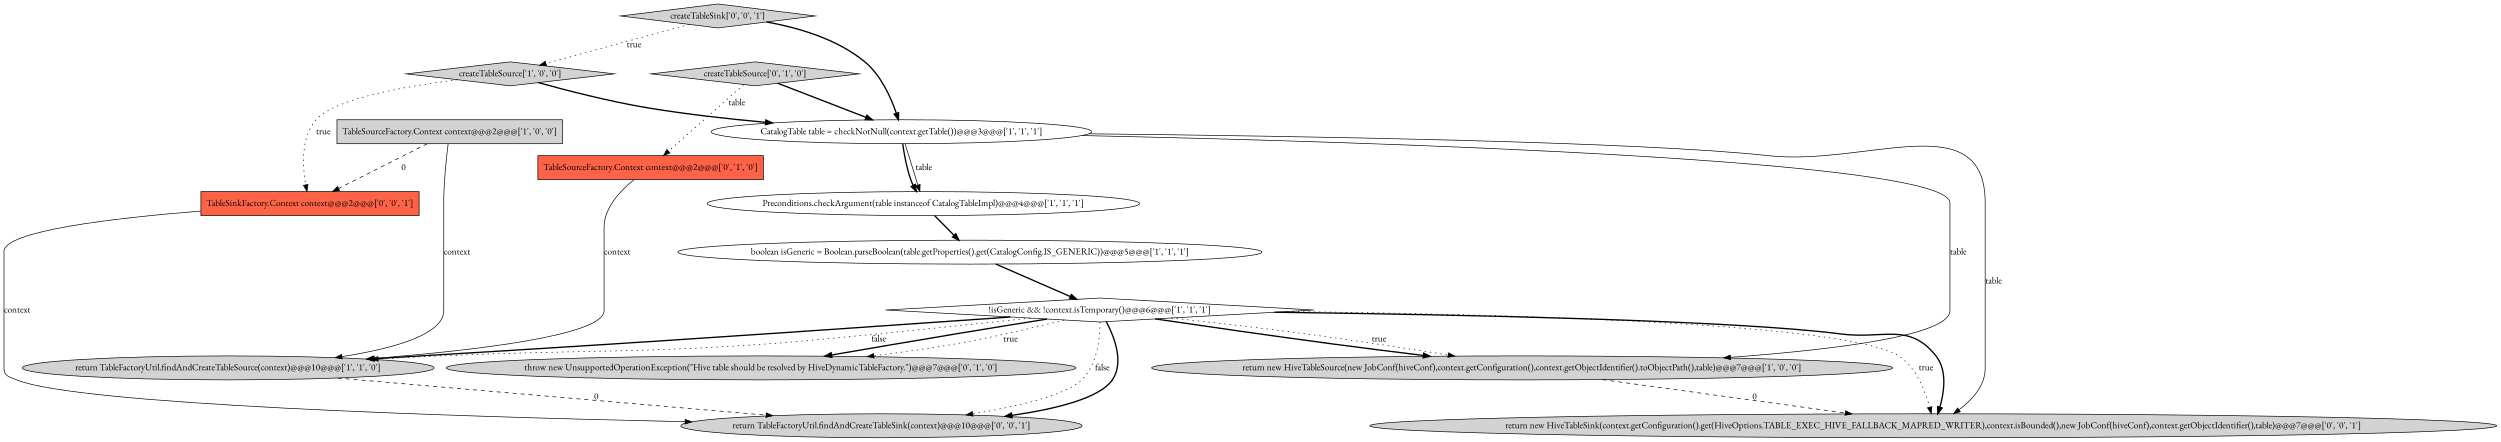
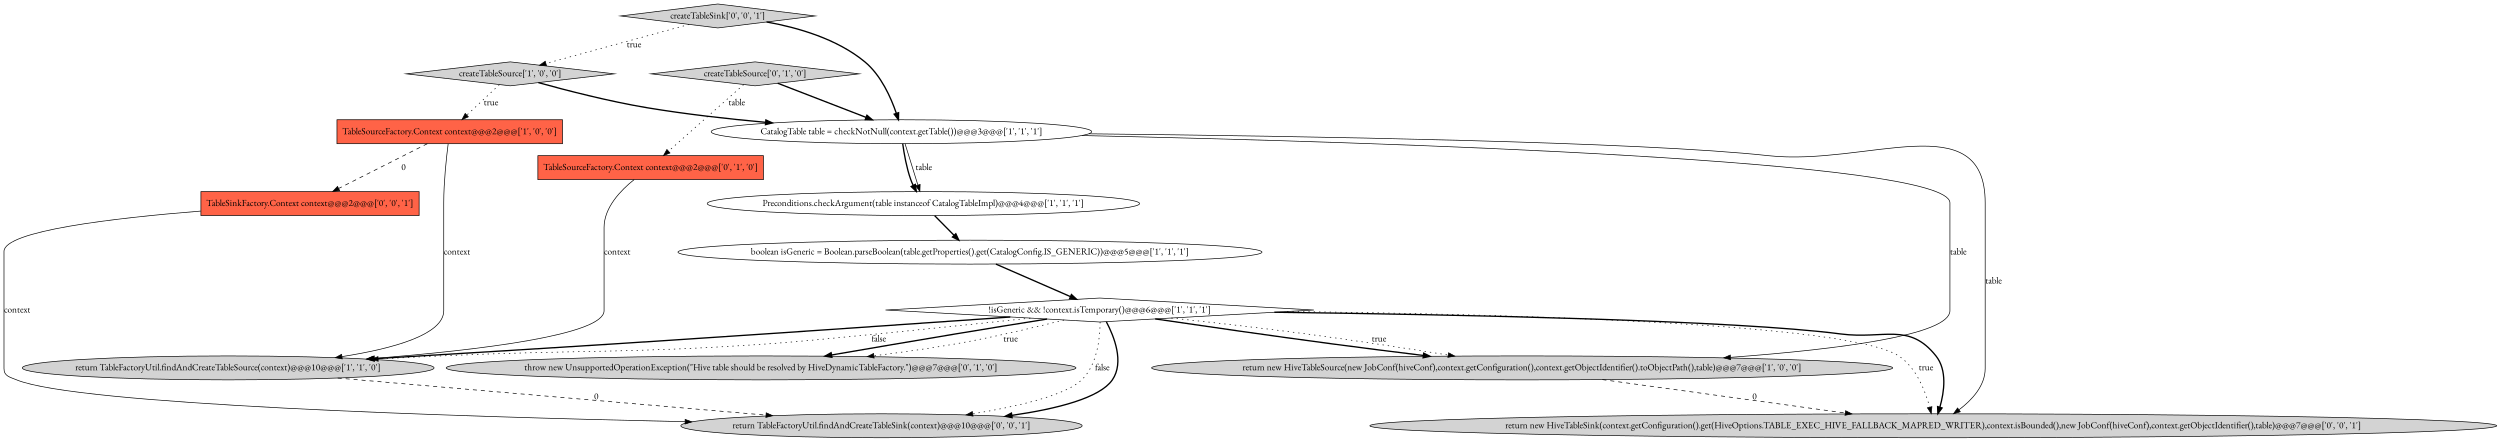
(351, 101) -> (483, 100)
(450, 132) -> (450, 132)
